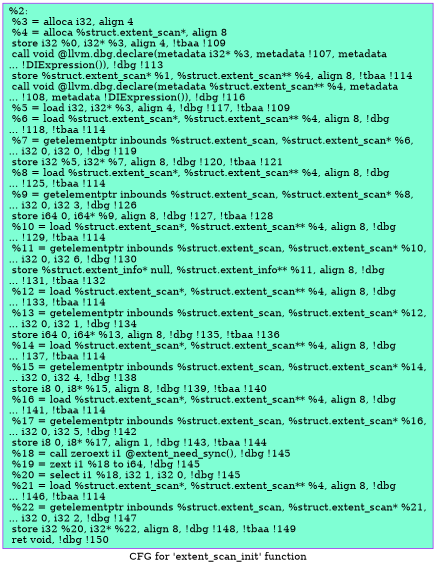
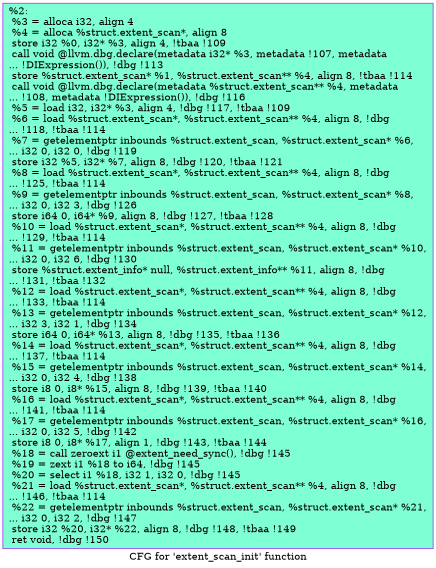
(73, 324) -> (73, 324)
